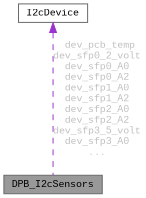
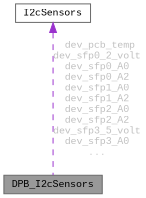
(53, 13) -> (53, 13)
